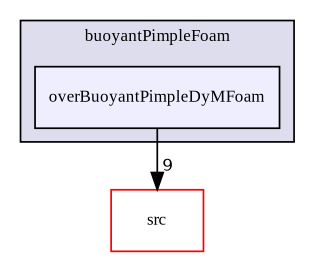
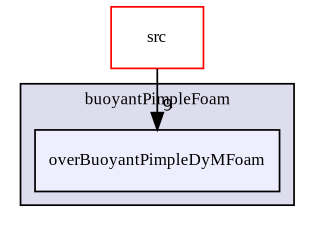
(157, 153) -> (157, 94)
